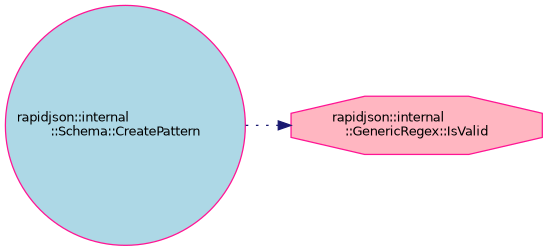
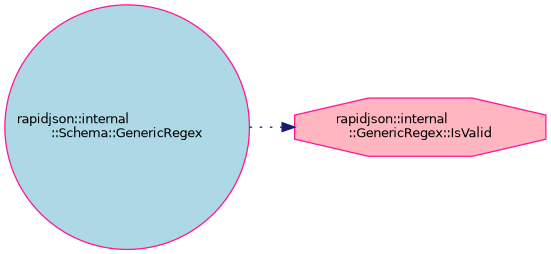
(125, 125) -> (127, 127)
